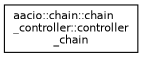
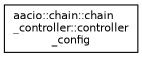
(71, 29) -> (71, 29)
